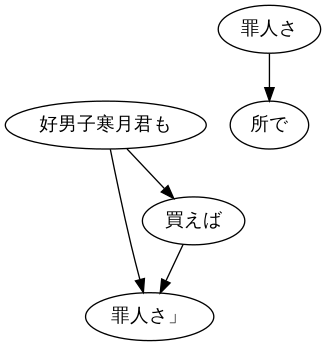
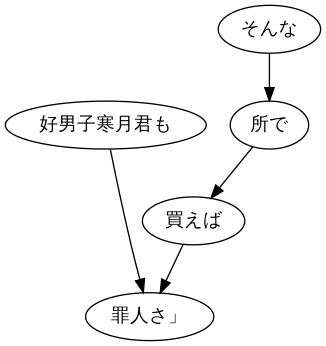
(269, 29) -> (269, 29)
(146, 169) -> (236, 168)
